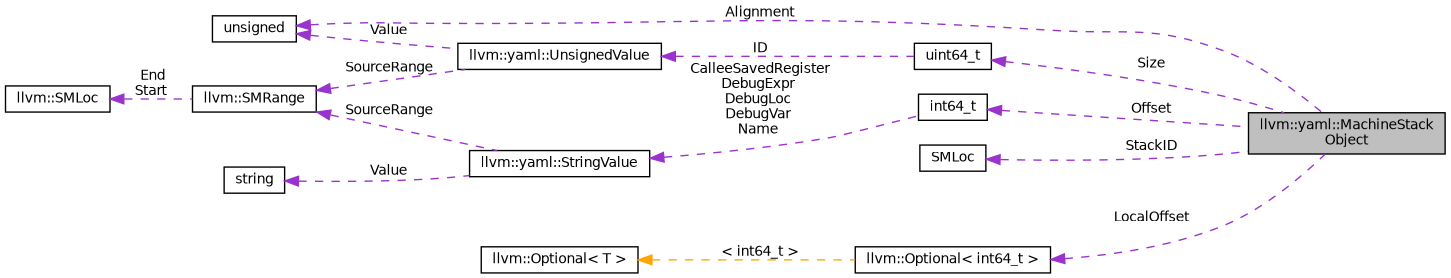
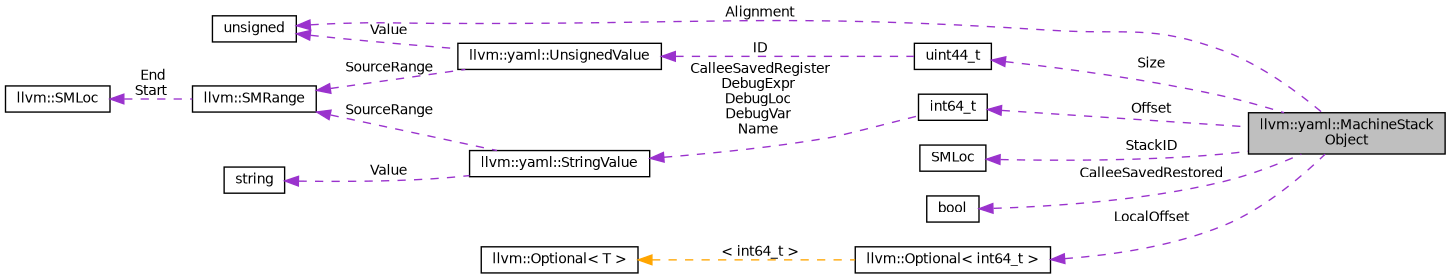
(953, 56) -> (953, 56)
none -> (953, 209)
